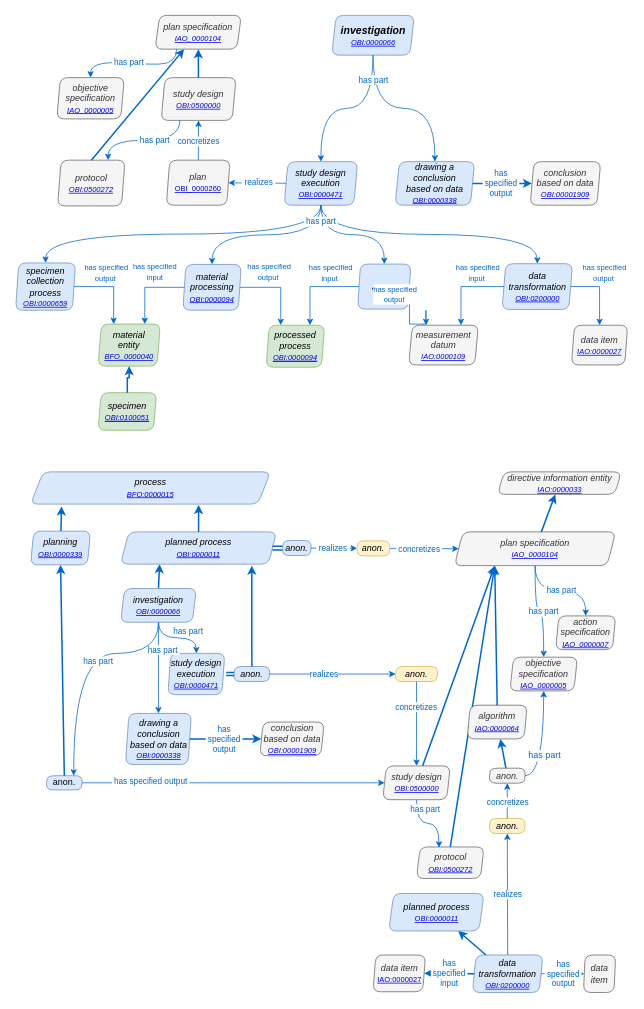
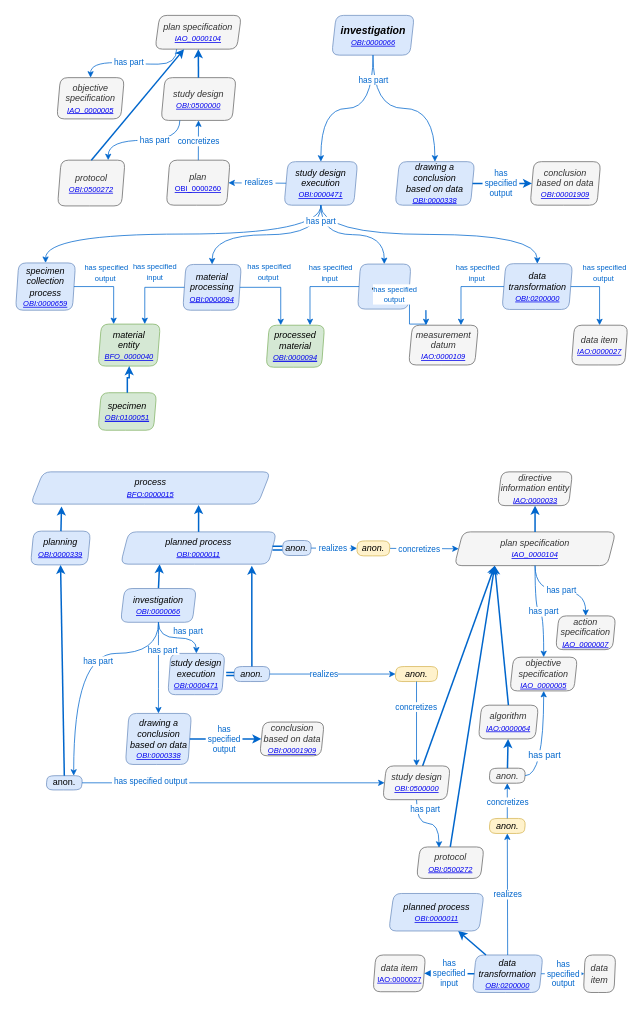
(295, 346) -> (295, 346)
(559, 483) -> (535, 489)
(497, 722) -> (508, 722)
